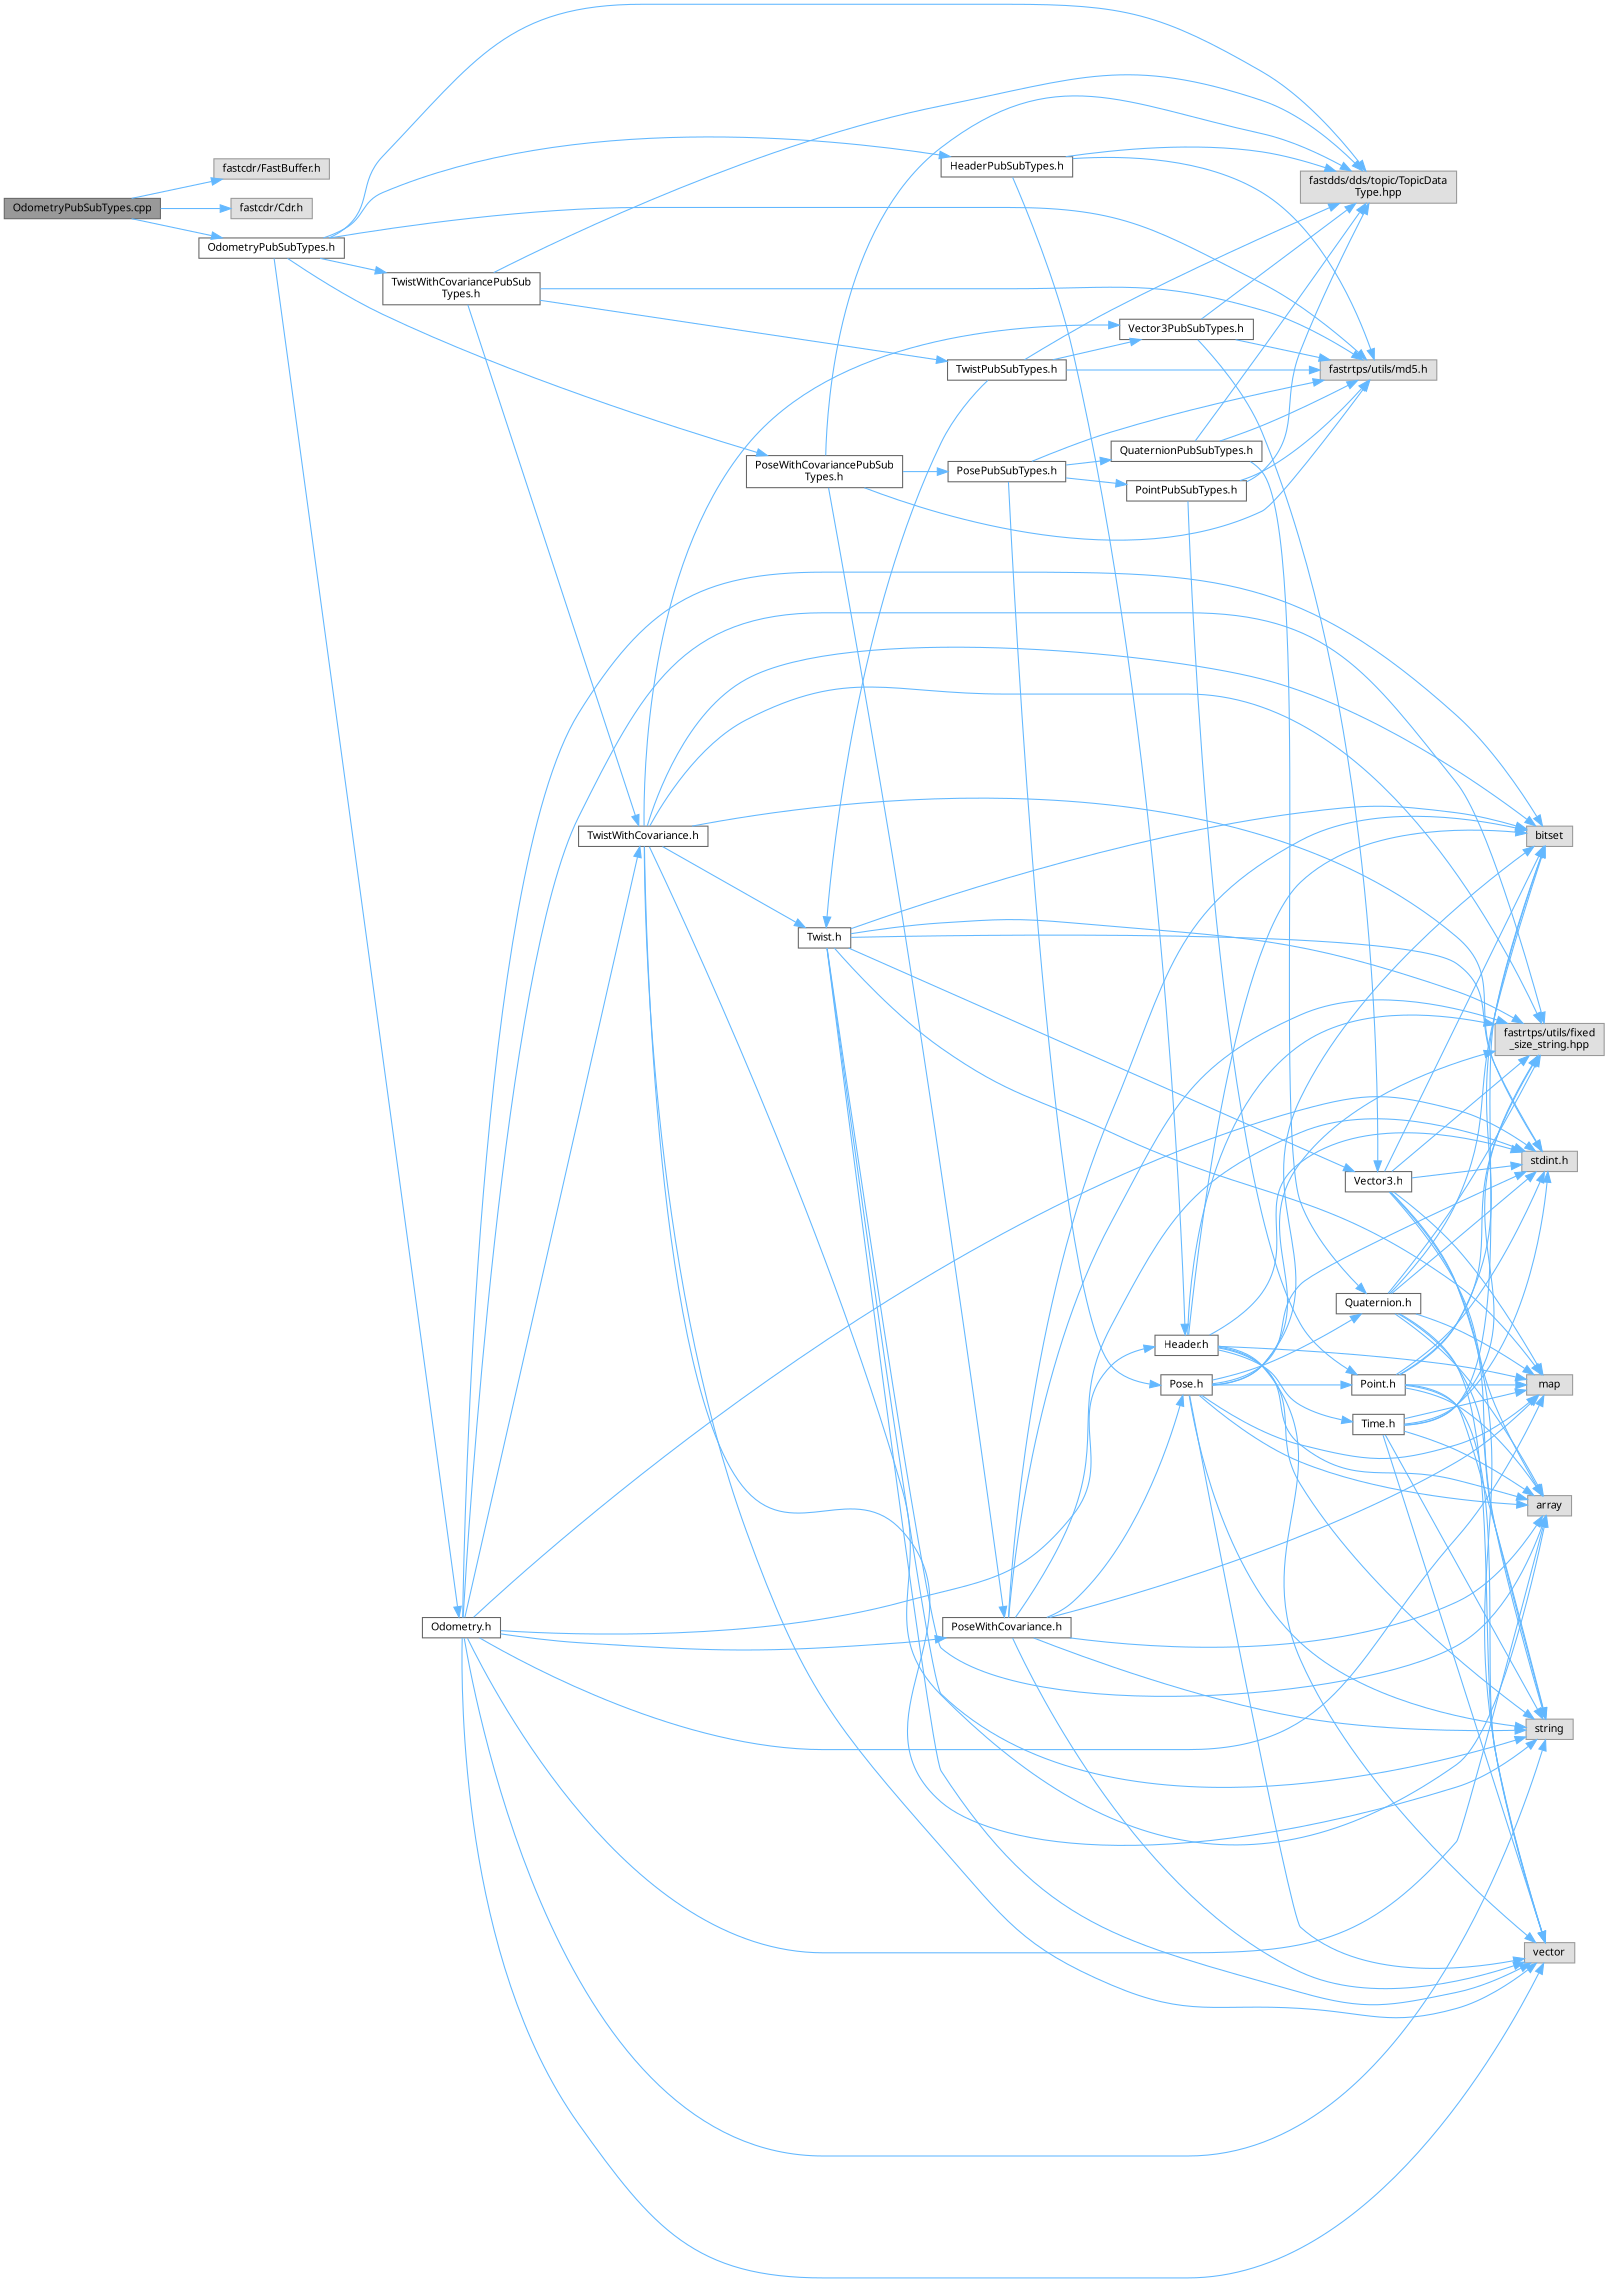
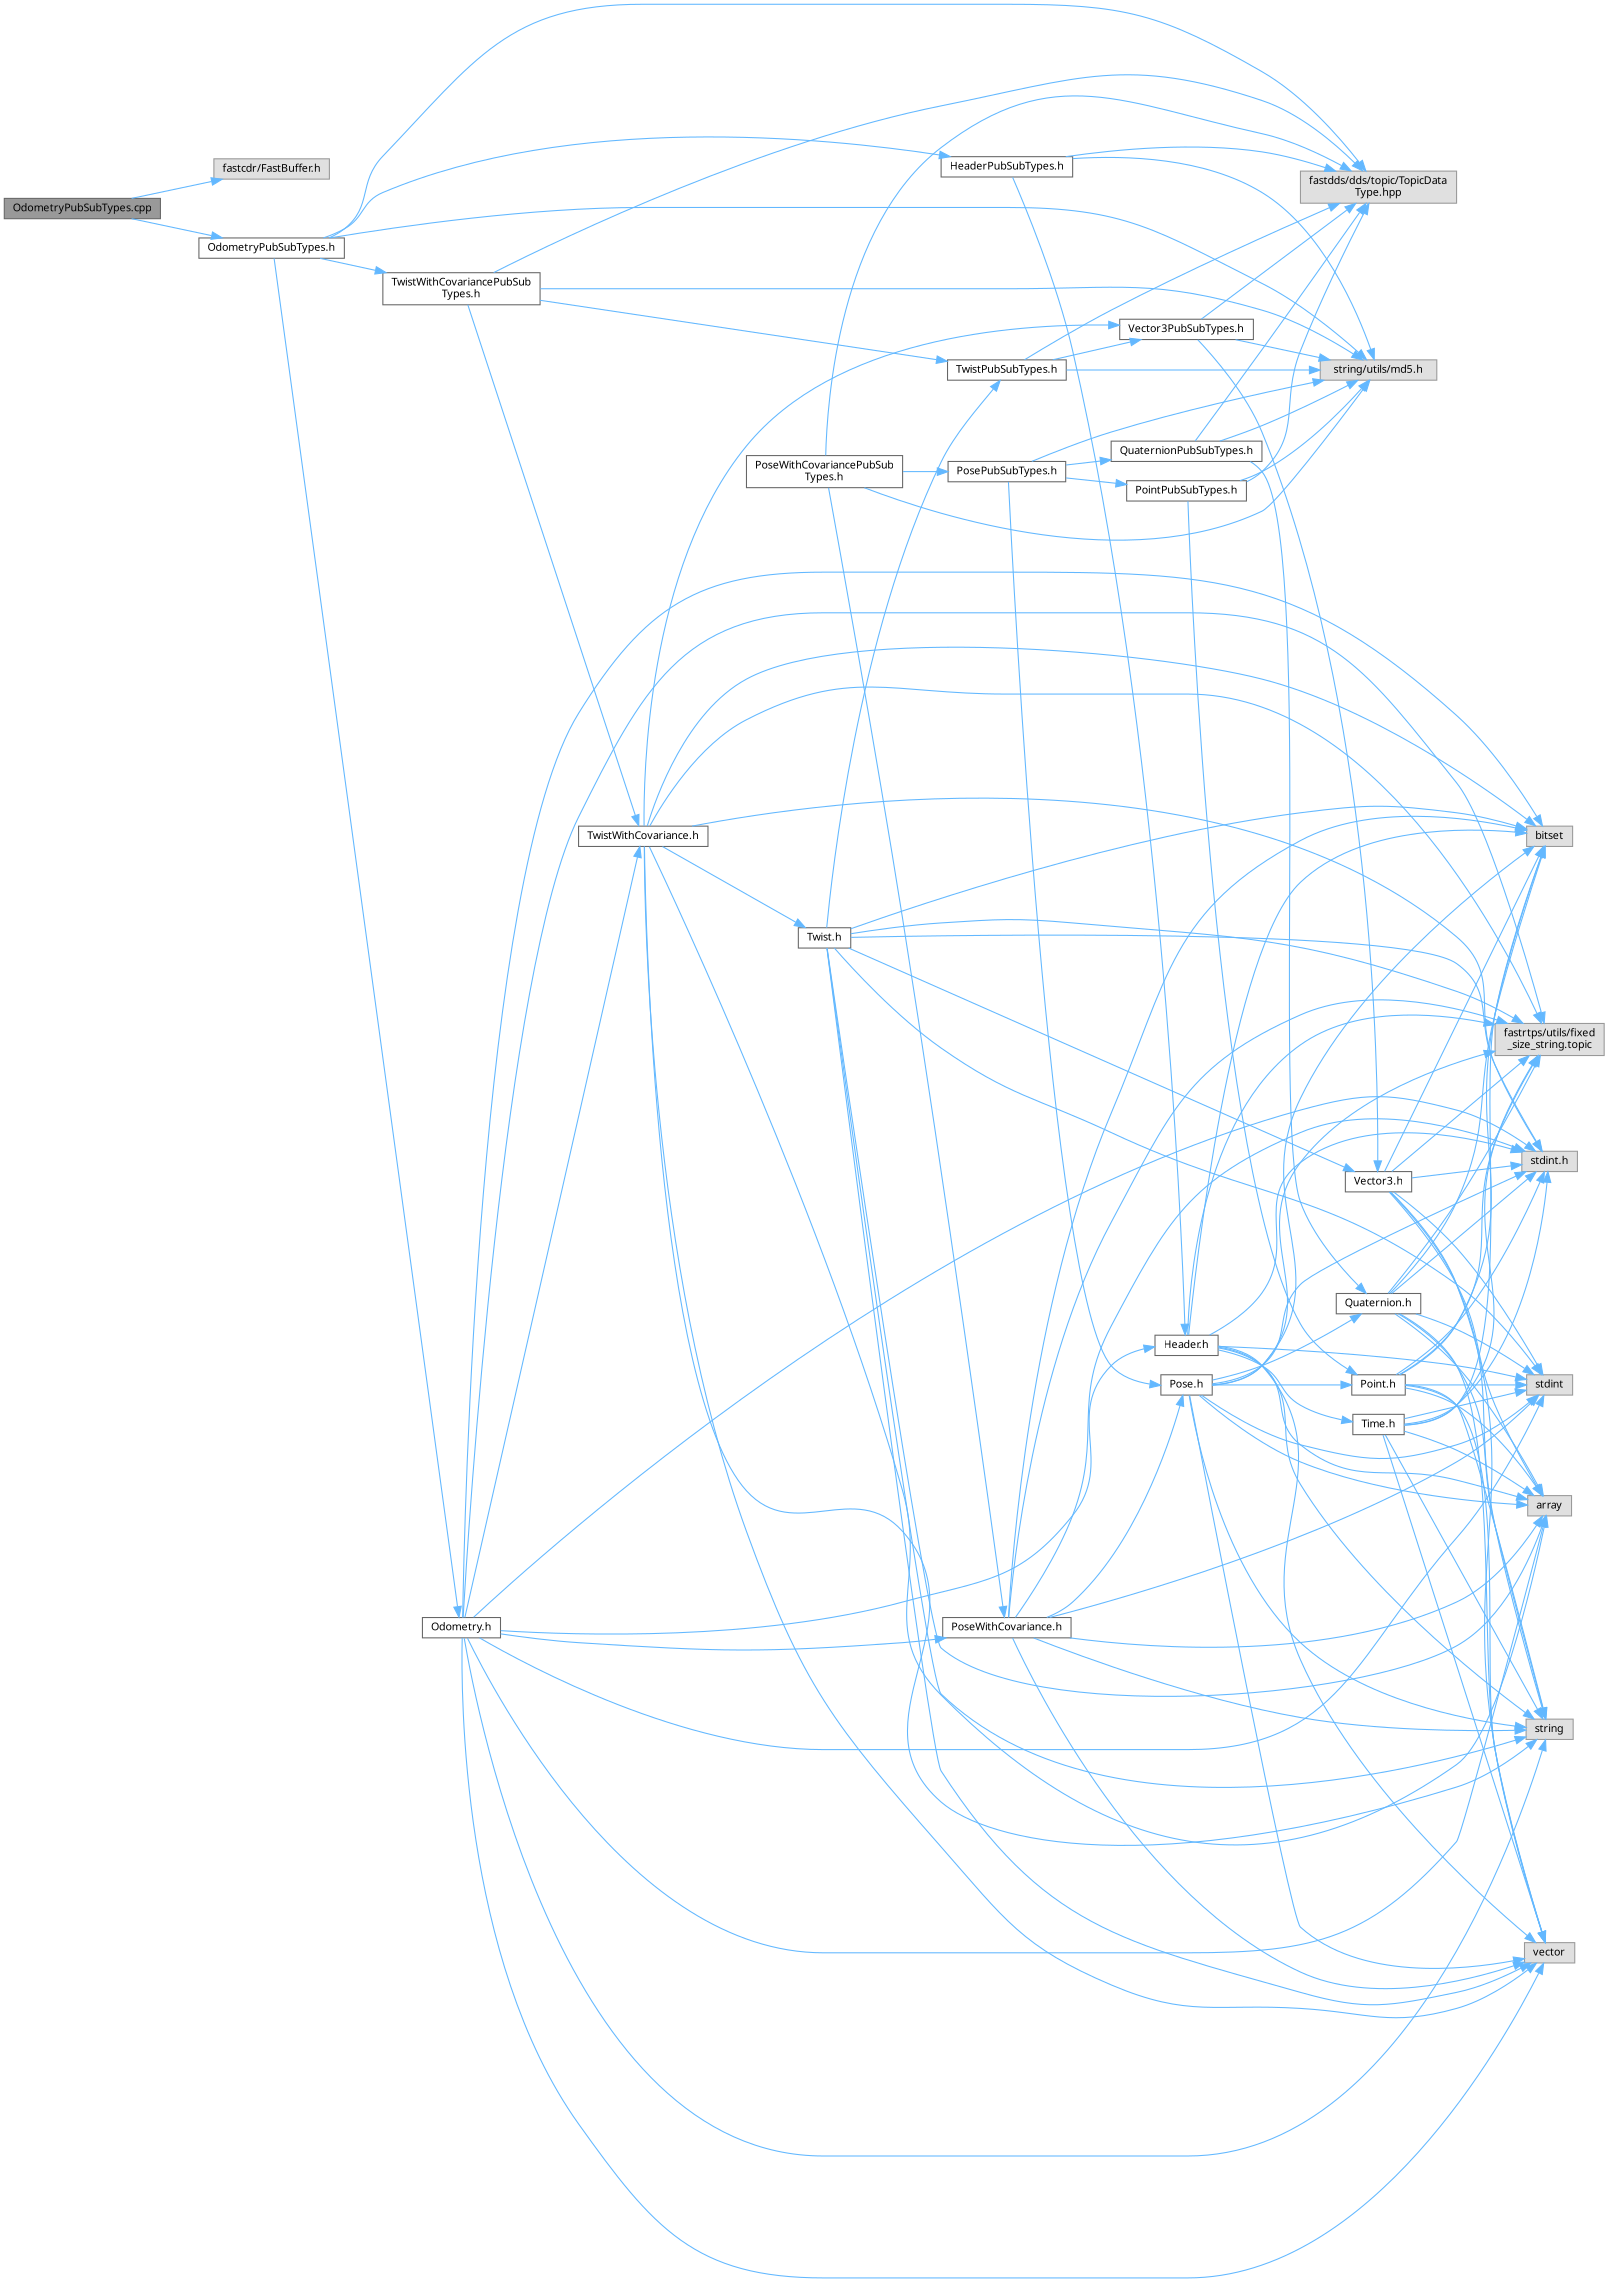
(272, 209) -> none
(1379, 370) -> (1379, 370)
(516, 371) -> none
(874, 637) -> (872, 660)
(1550, 1040) -> (1550, 1040)
(1550, 1385) -> (1550, 1385)
